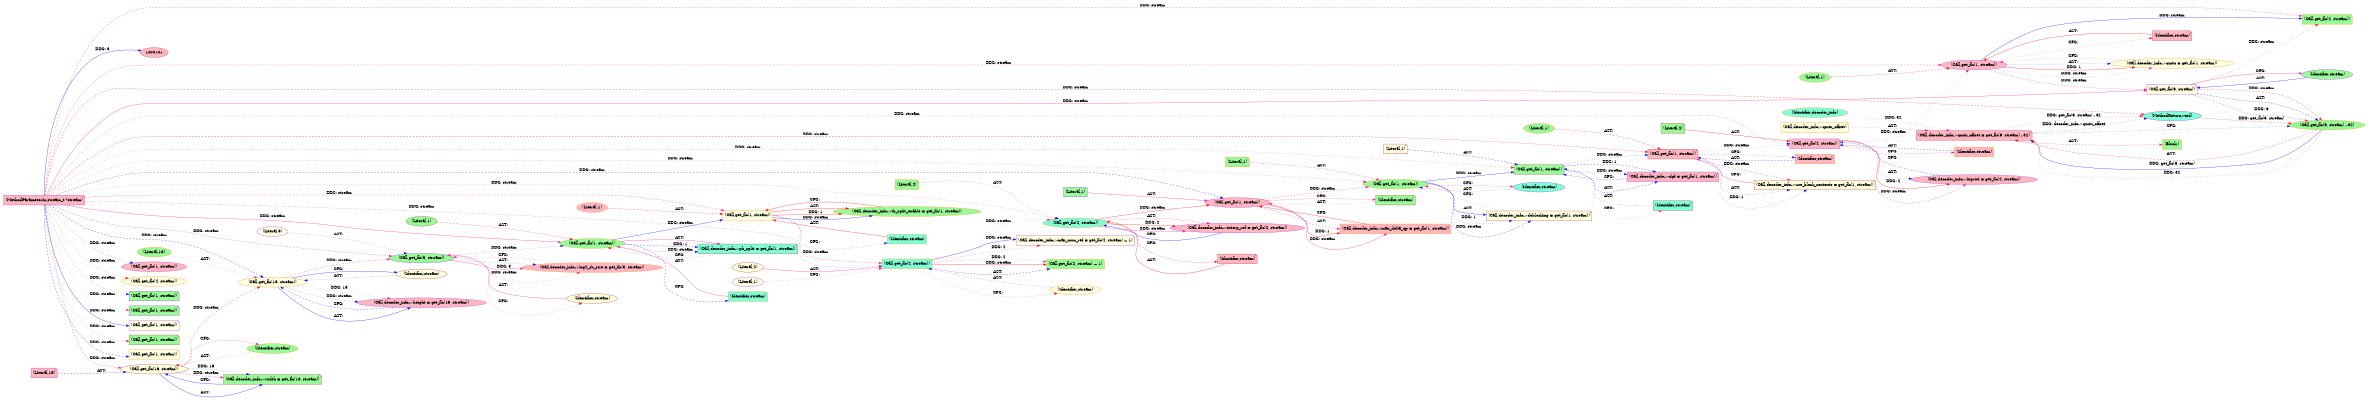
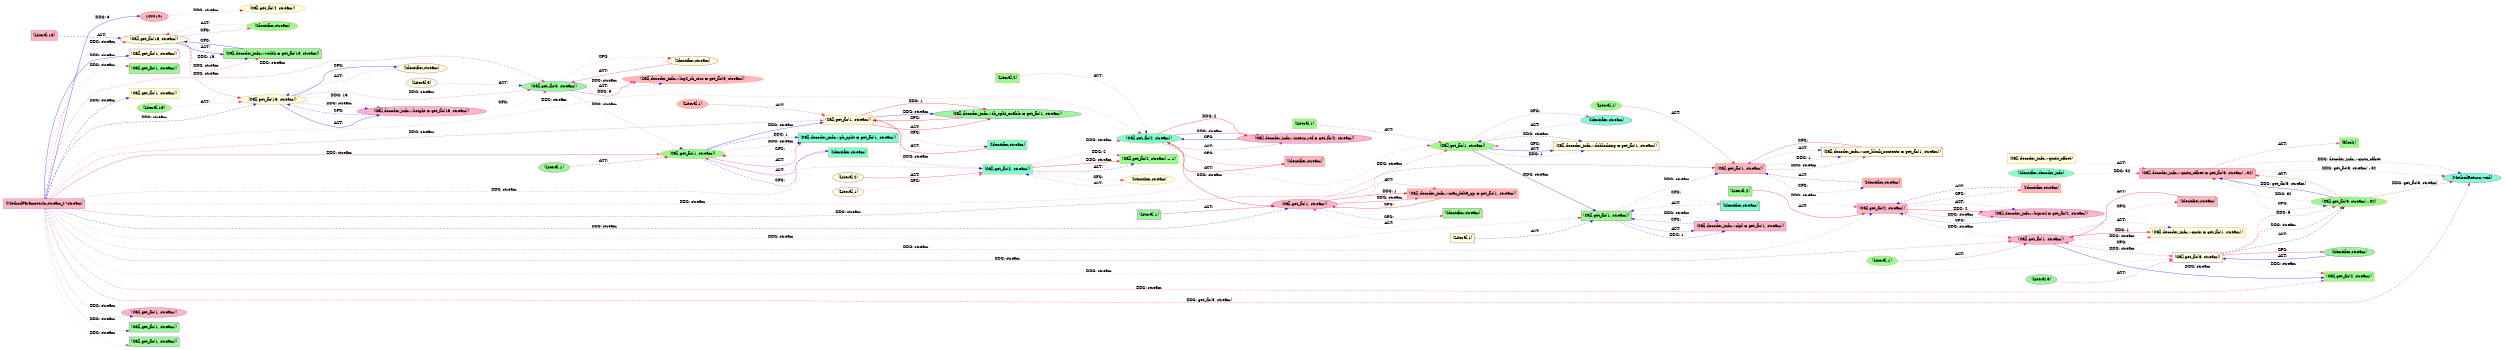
(2172, 63) -> (2198, 232)
(1075, 88) -> (1209, 300)
(1074, 103) -> (1095, 273)
(2244, 121) -> (2410, 190)
(907, 212) -> (1007, 114)
(1075, 240) -> none
(78, 251) -> (204, 13)
(510, 258) -> (515, 105)
none -> (2041, 280)
